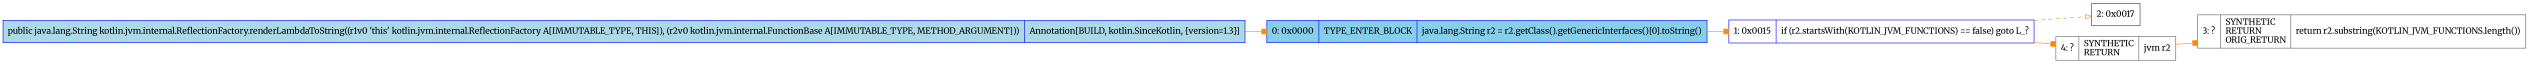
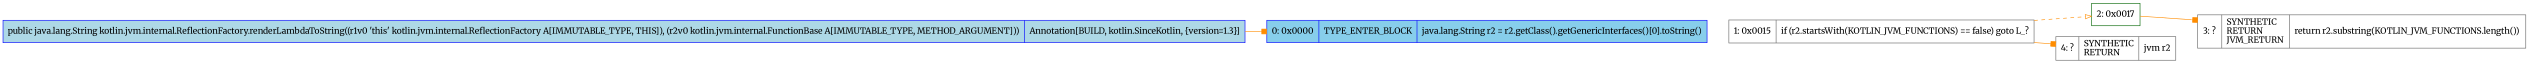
(1715, 31) -> none
(1881, 31) -> (1881, 31)
(2256, 40) -> (2255, 40)
(2184, 44) -> (2166, 18)
